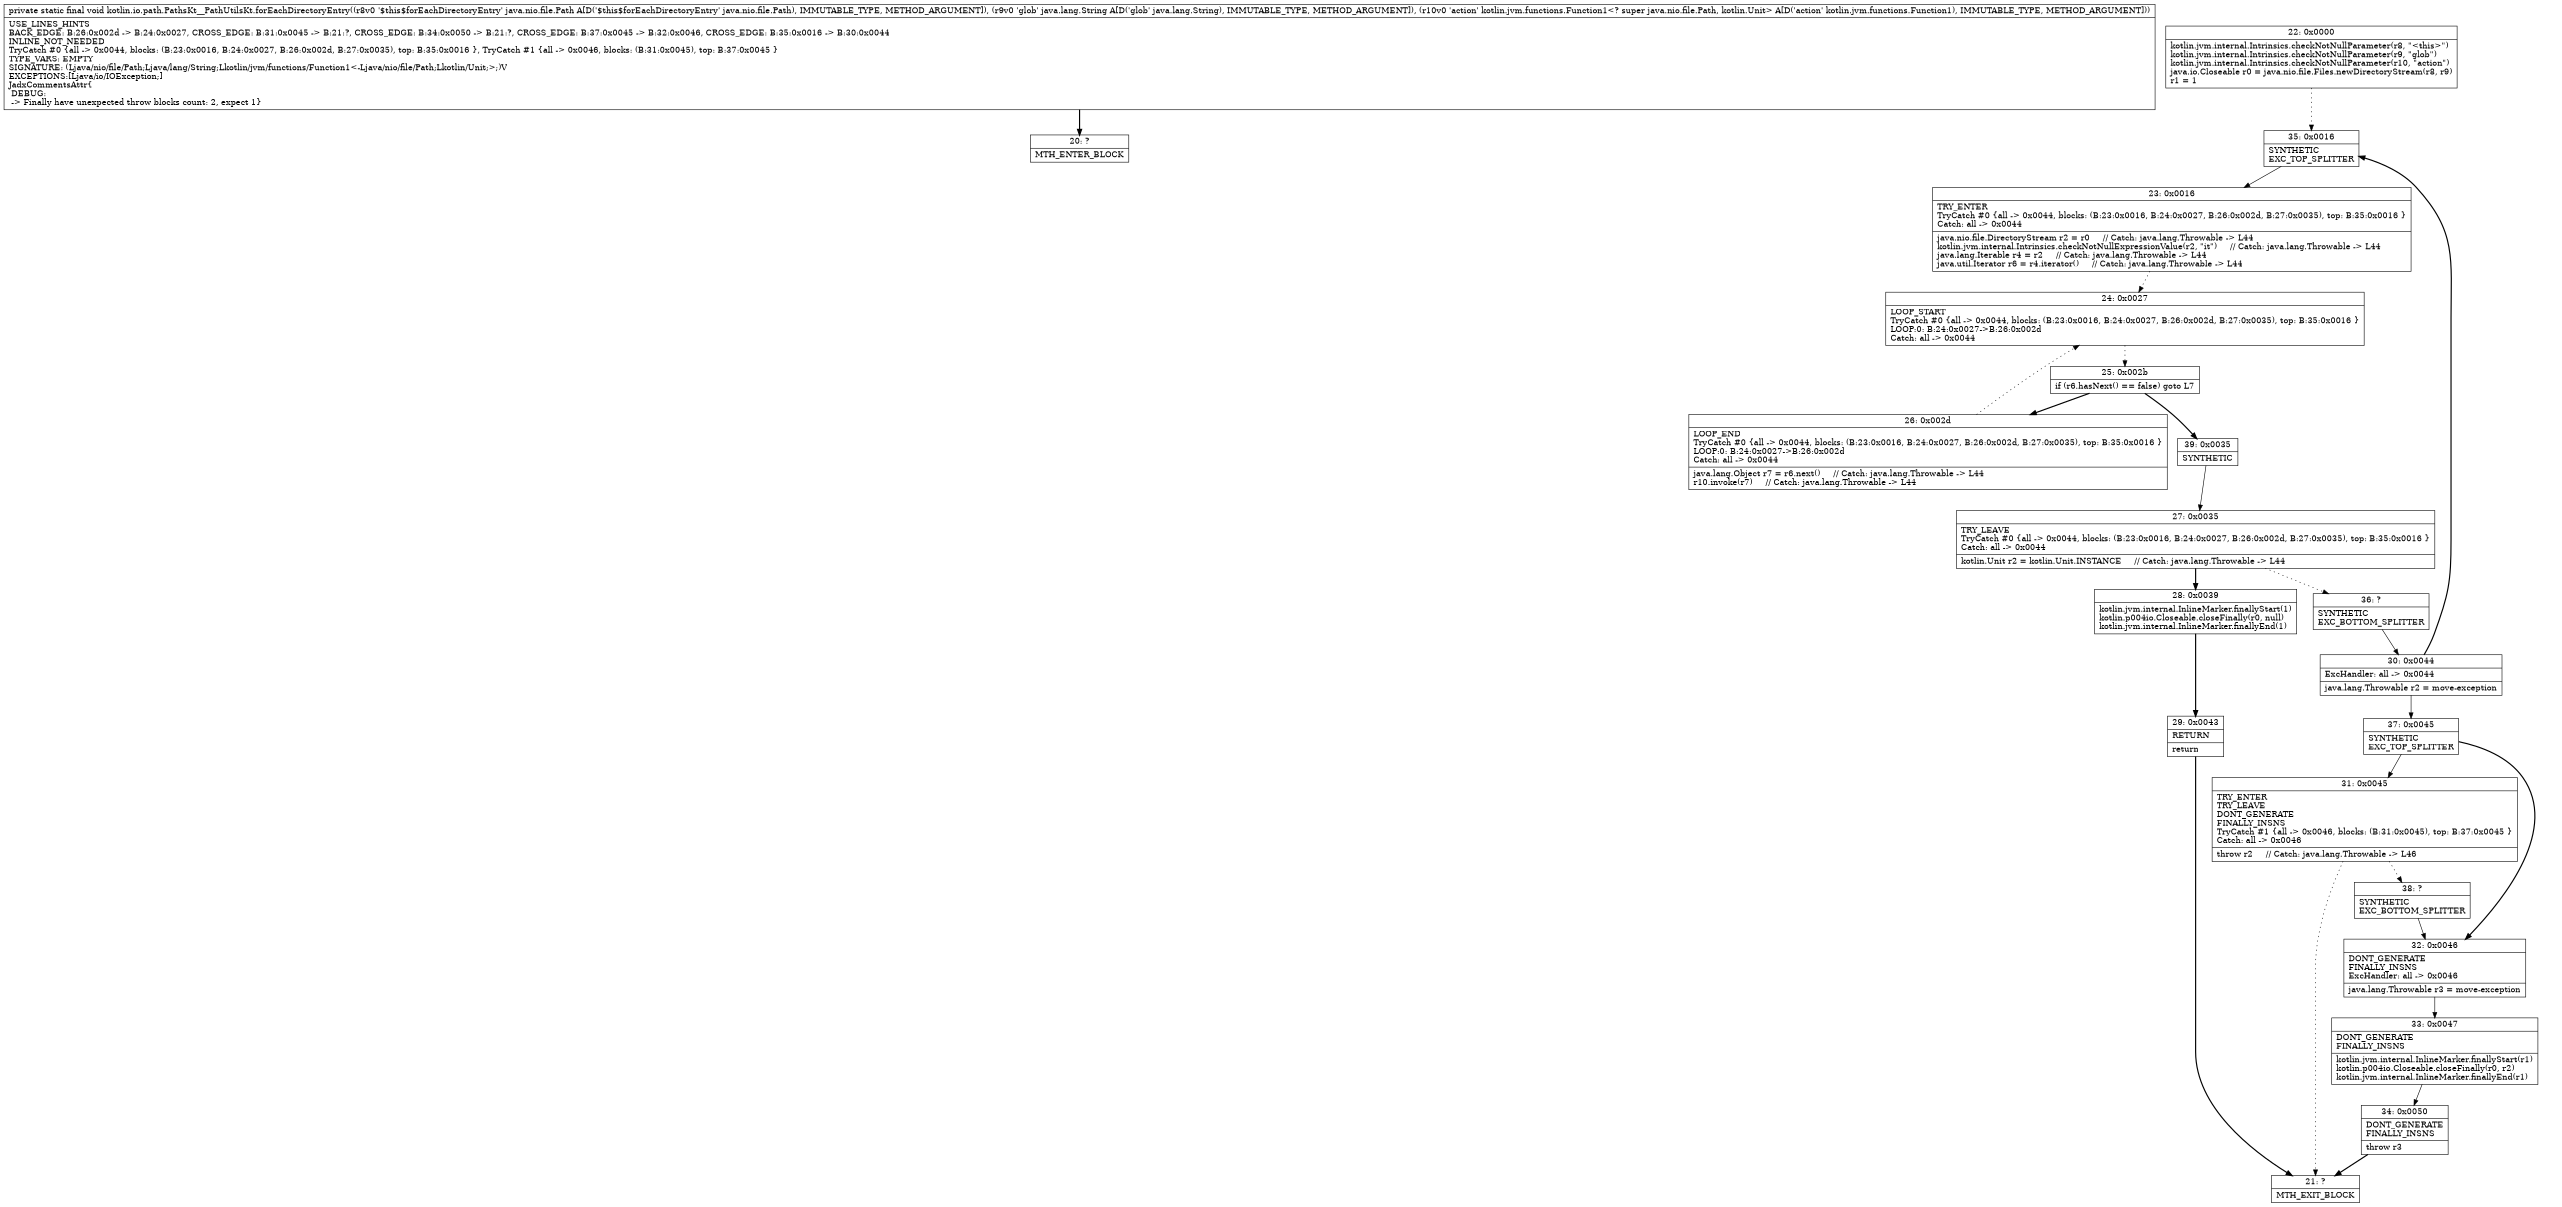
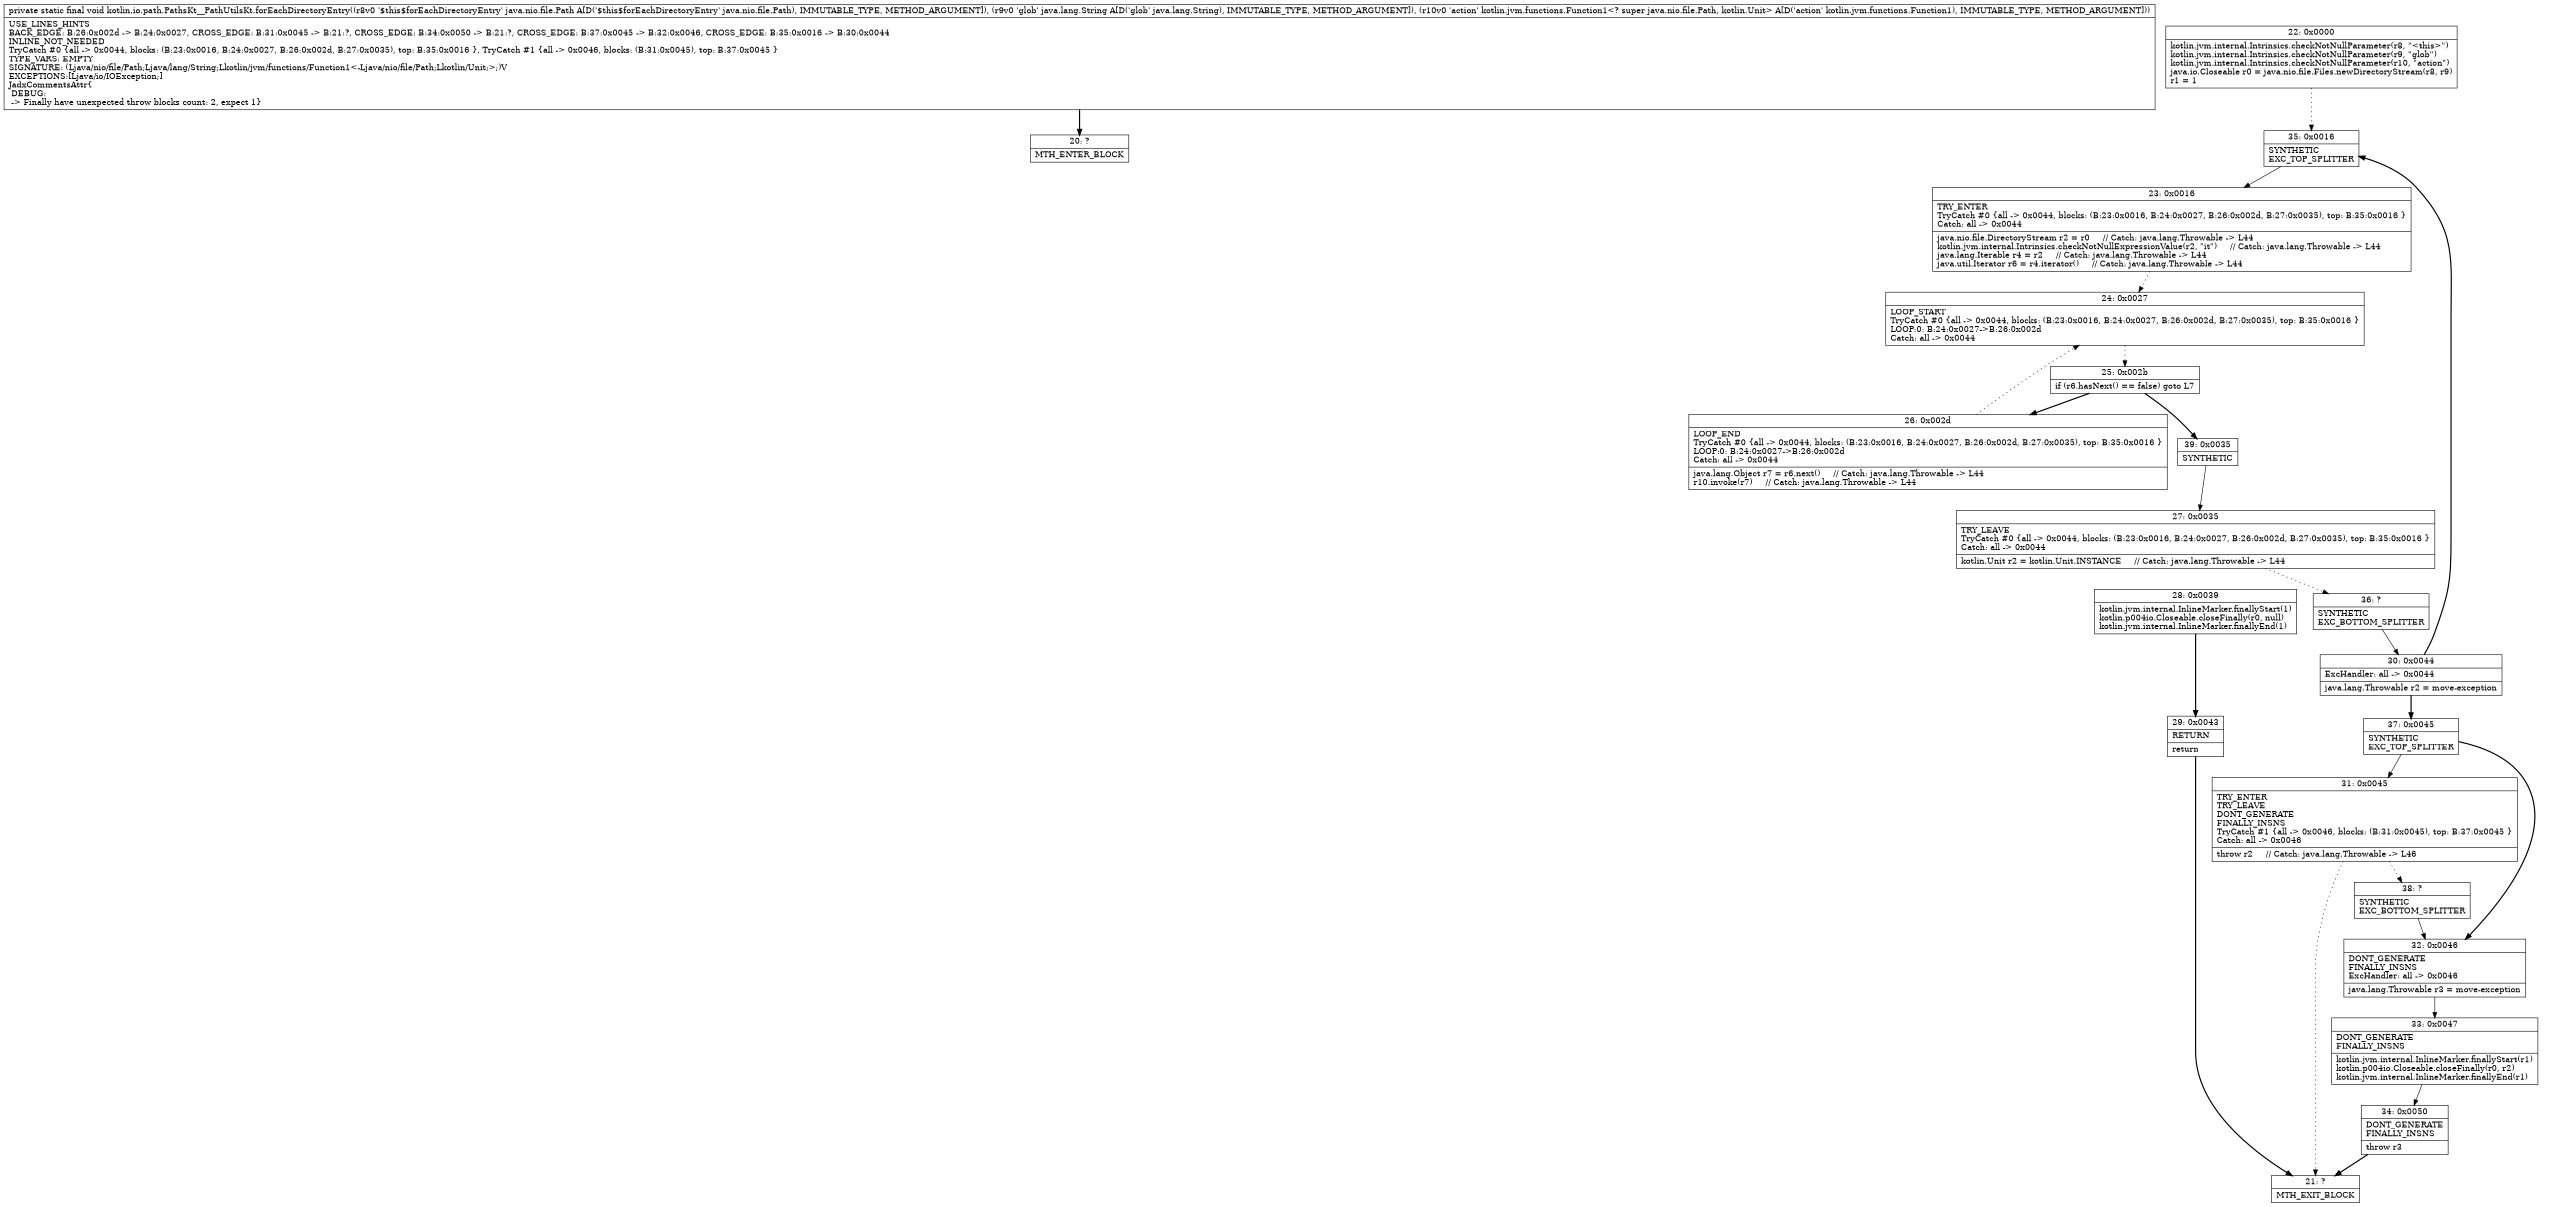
(2196, 576) -> none
(2411, 704) -> (2411, 704)
